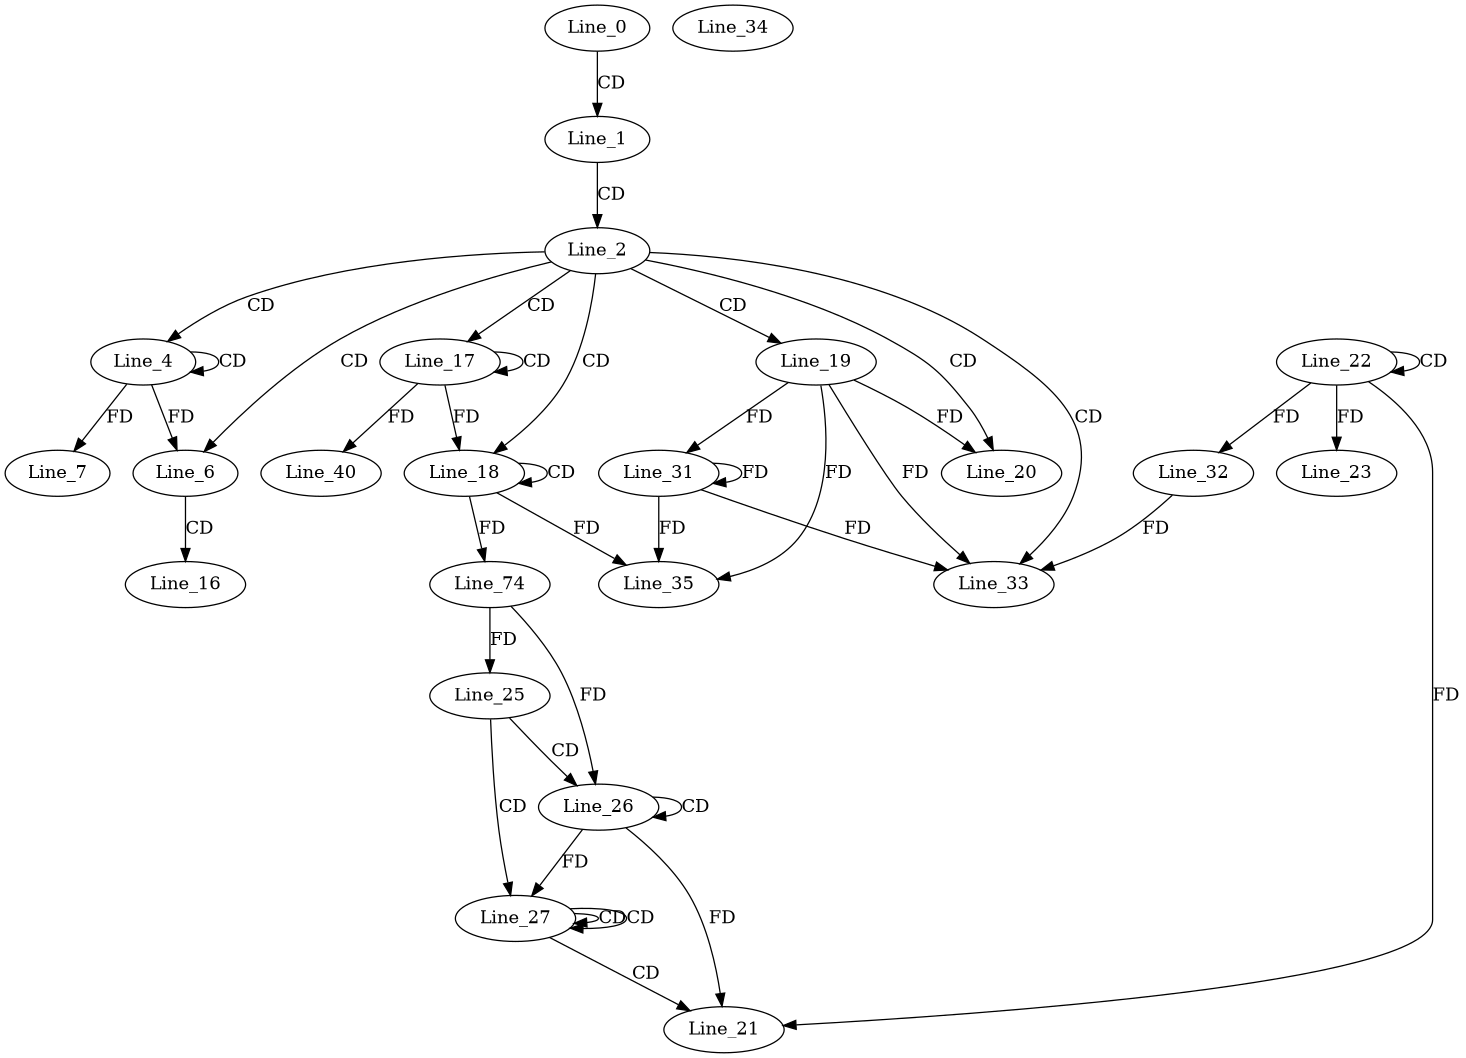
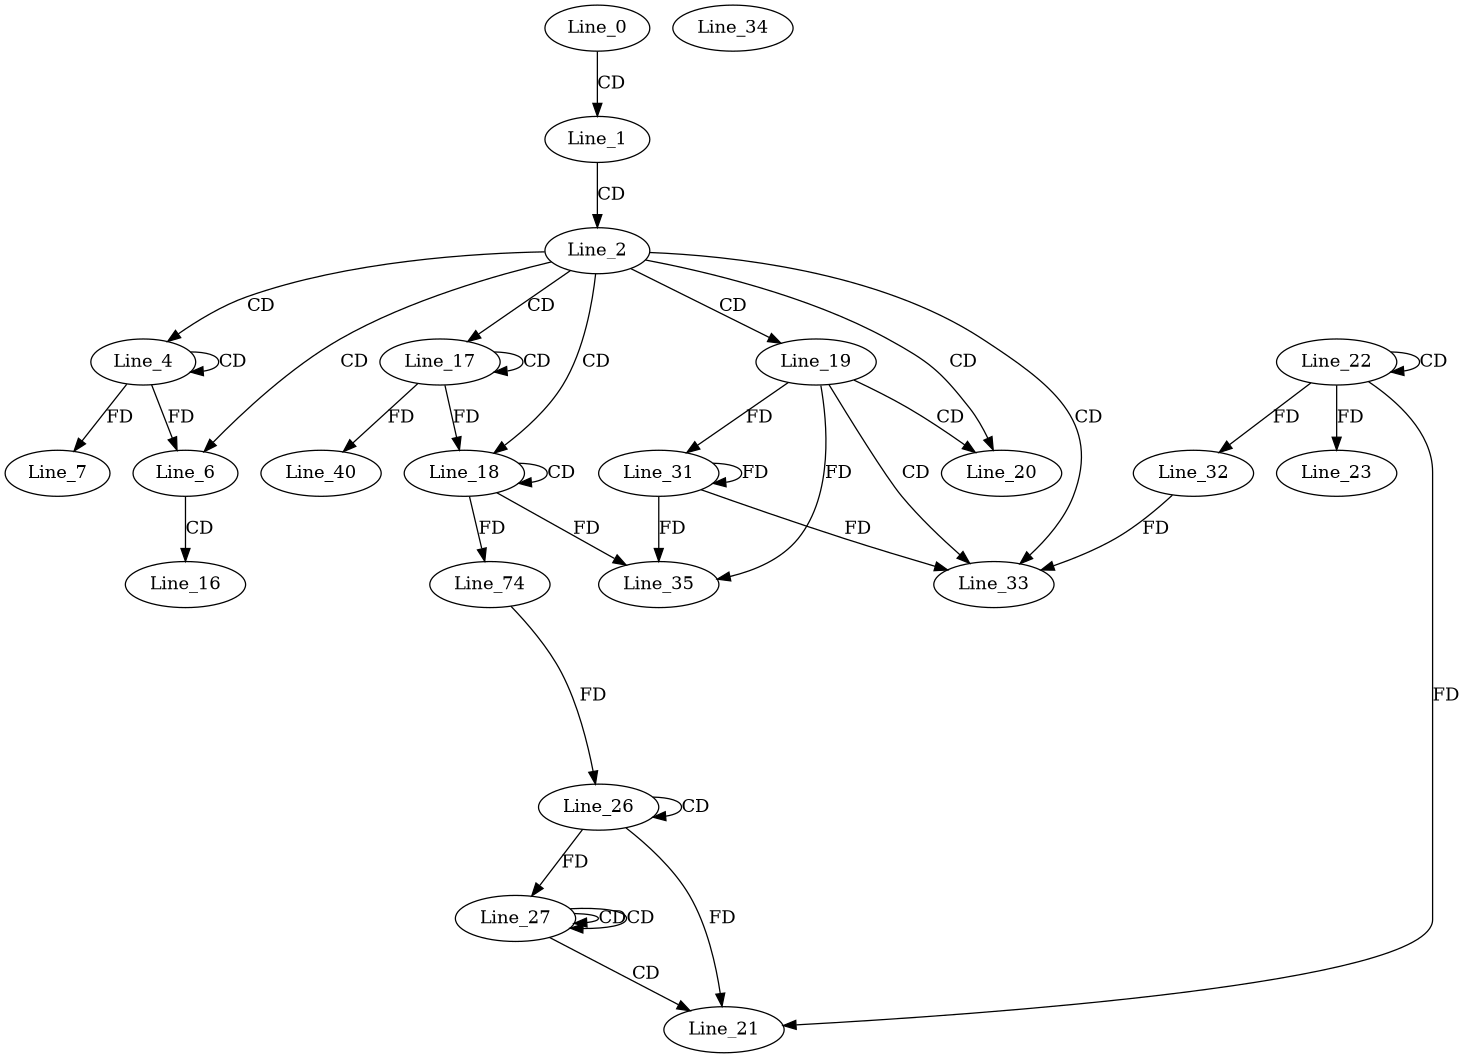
(950, 418) -> (950, 418)
(916, 473) -> (916, 473)
(490, 696) -> none
